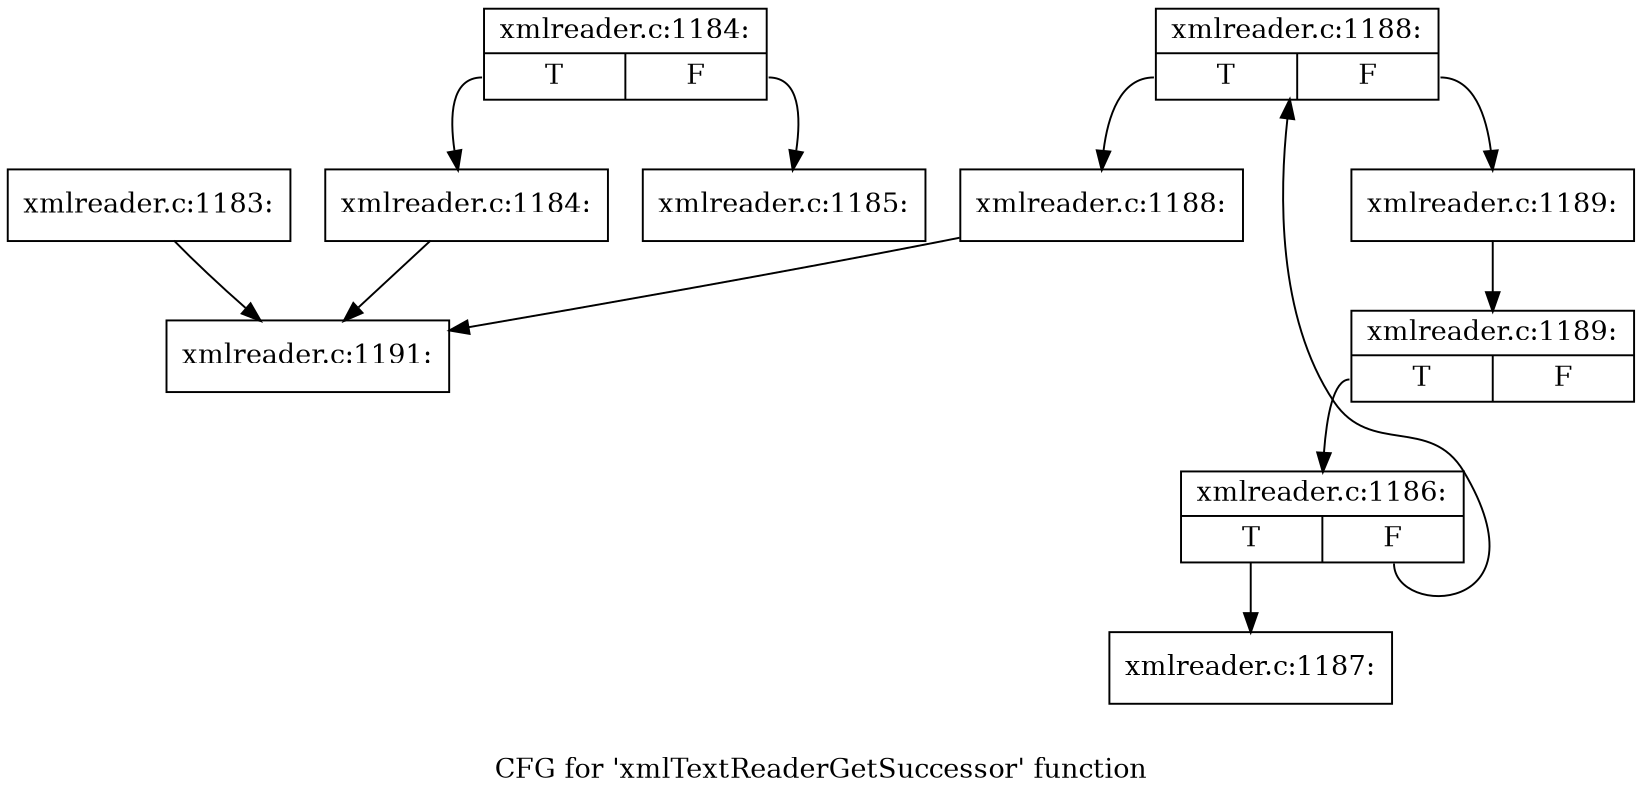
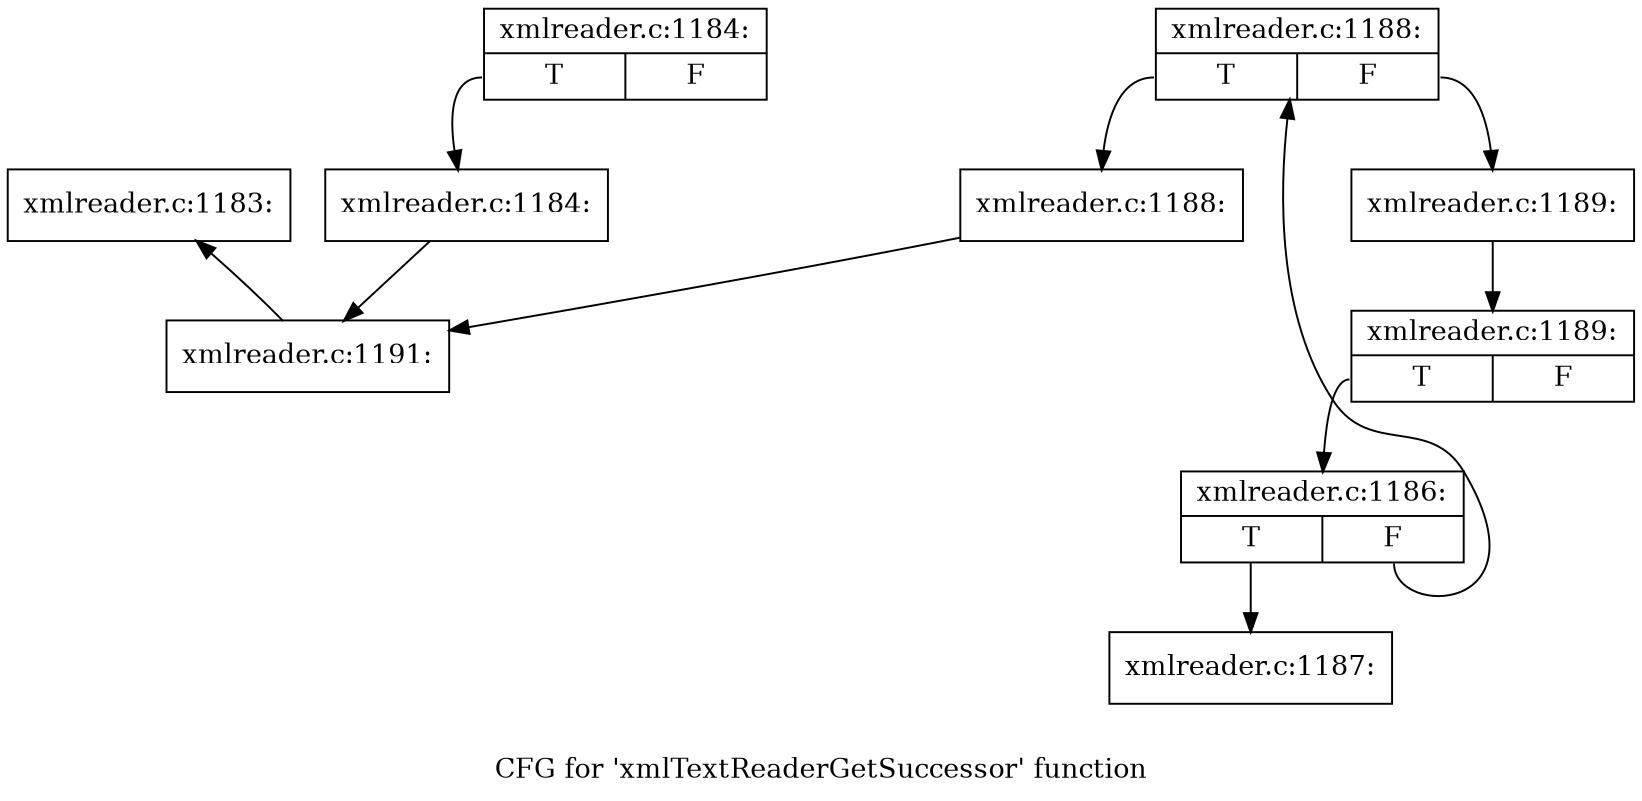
(784, 205) -> none
(209, 275) -> (248, 287)
